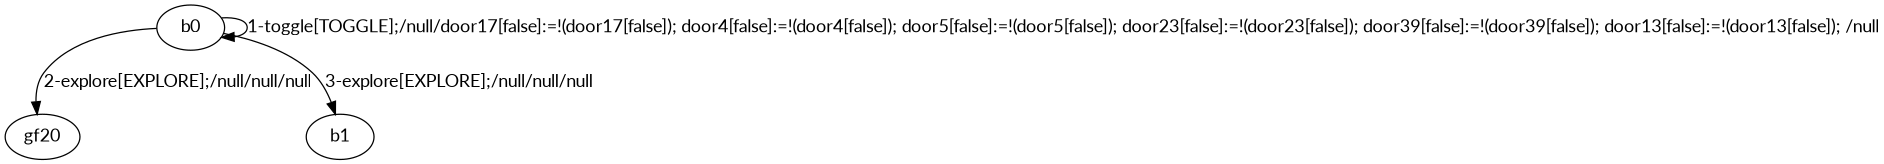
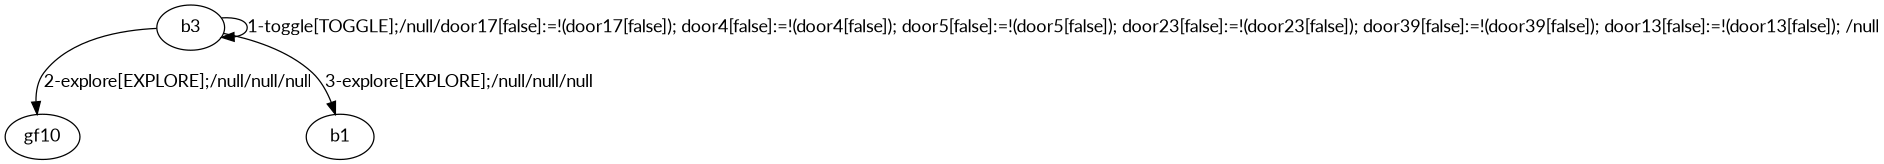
(191, 28) -> (191, 28)
(43, 137) -> (43, 137)
